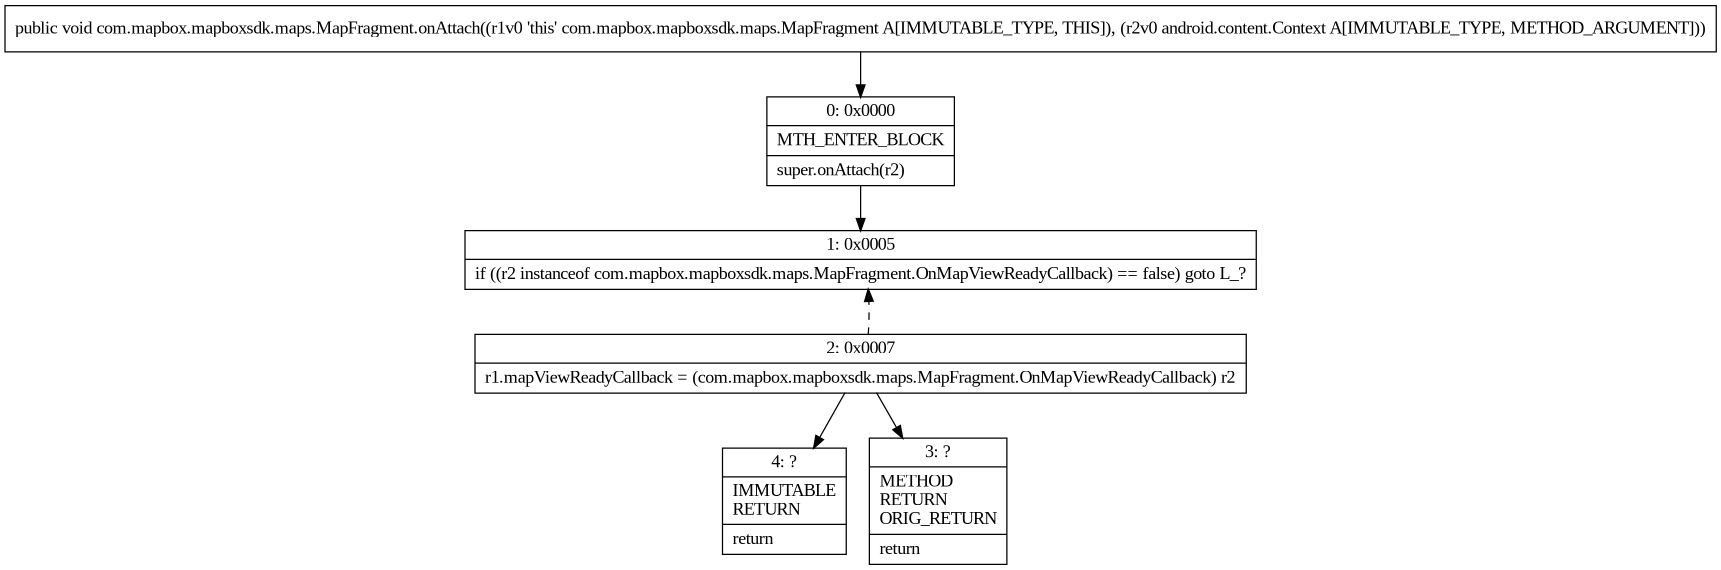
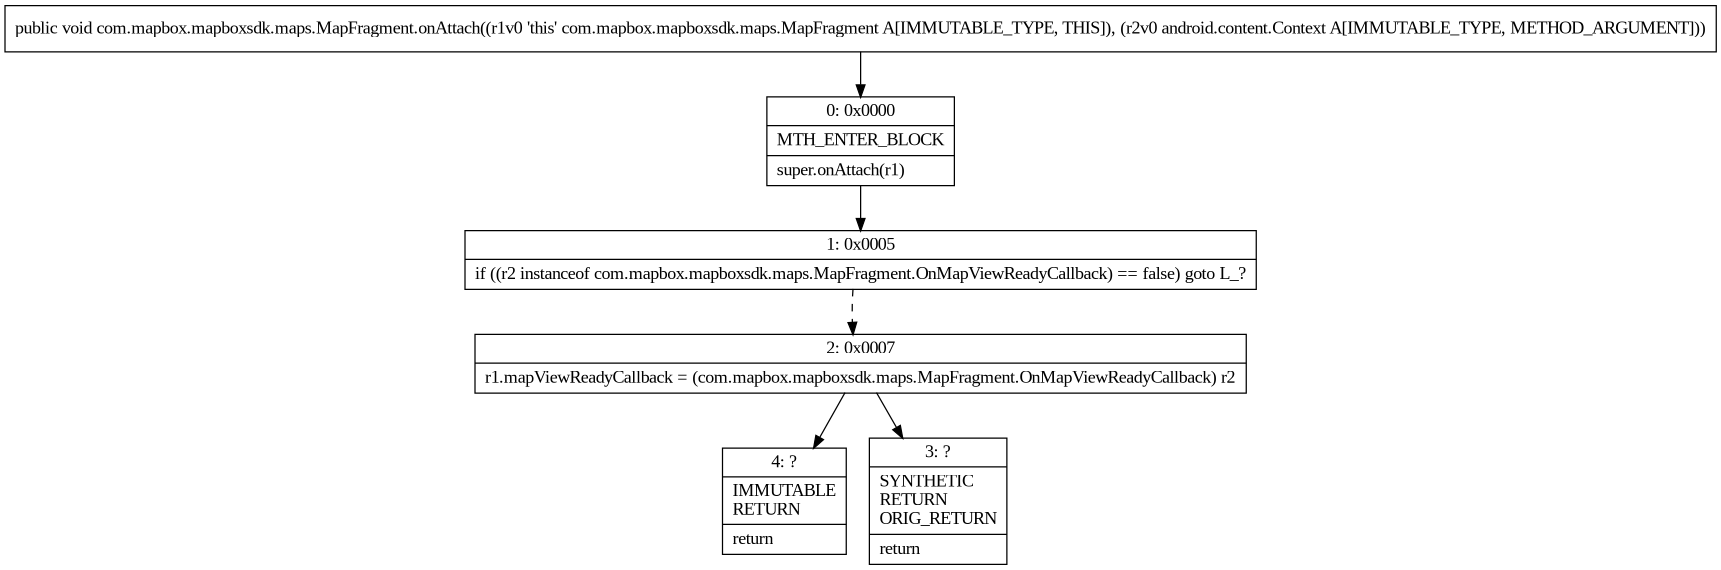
(841, 170) -> (841, 170)
(869, 318) -> (852, 306)
(916, 481) -> (927, 481)
